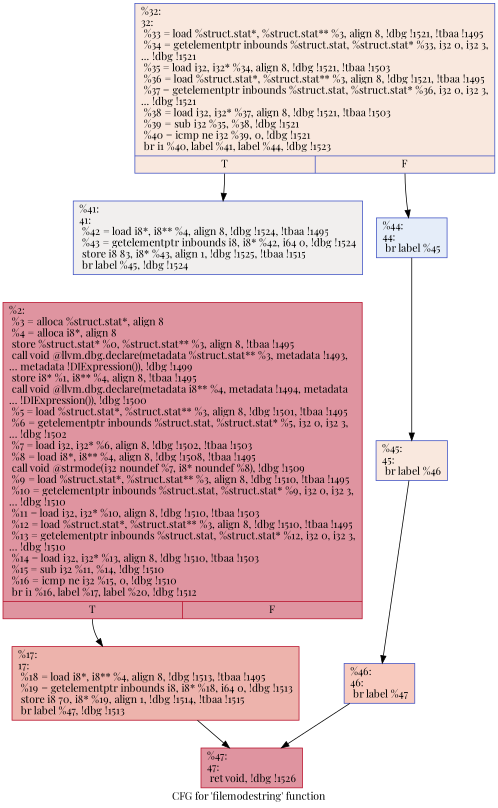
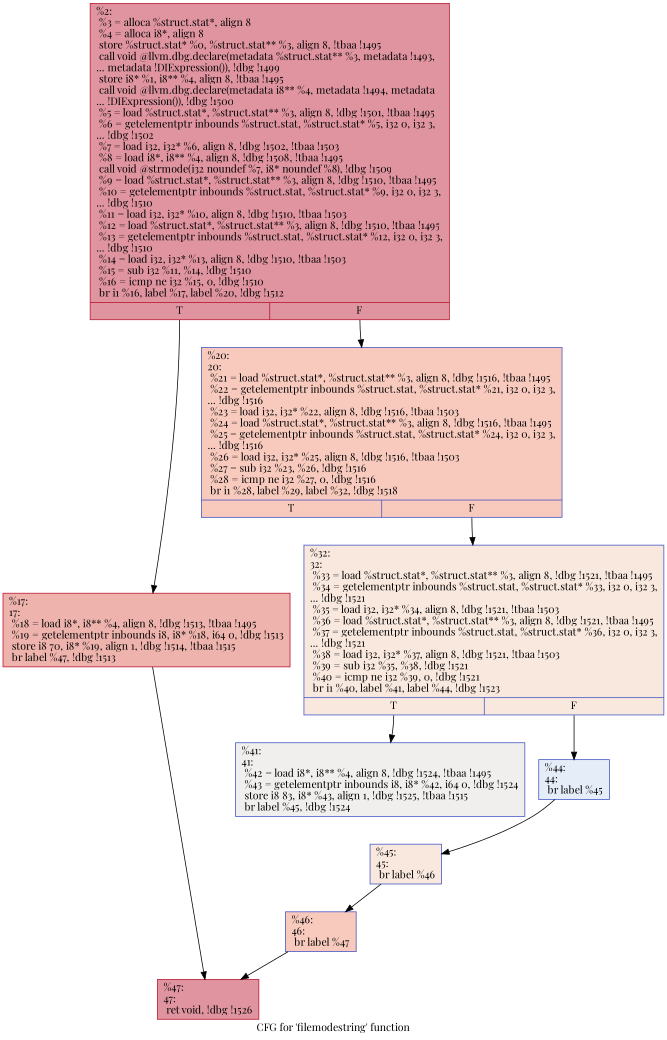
none -> (382, 432)
